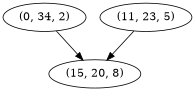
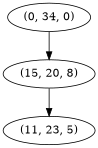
(45, 17) -> (49, 17)
(123, 43) -> (49, 98)
